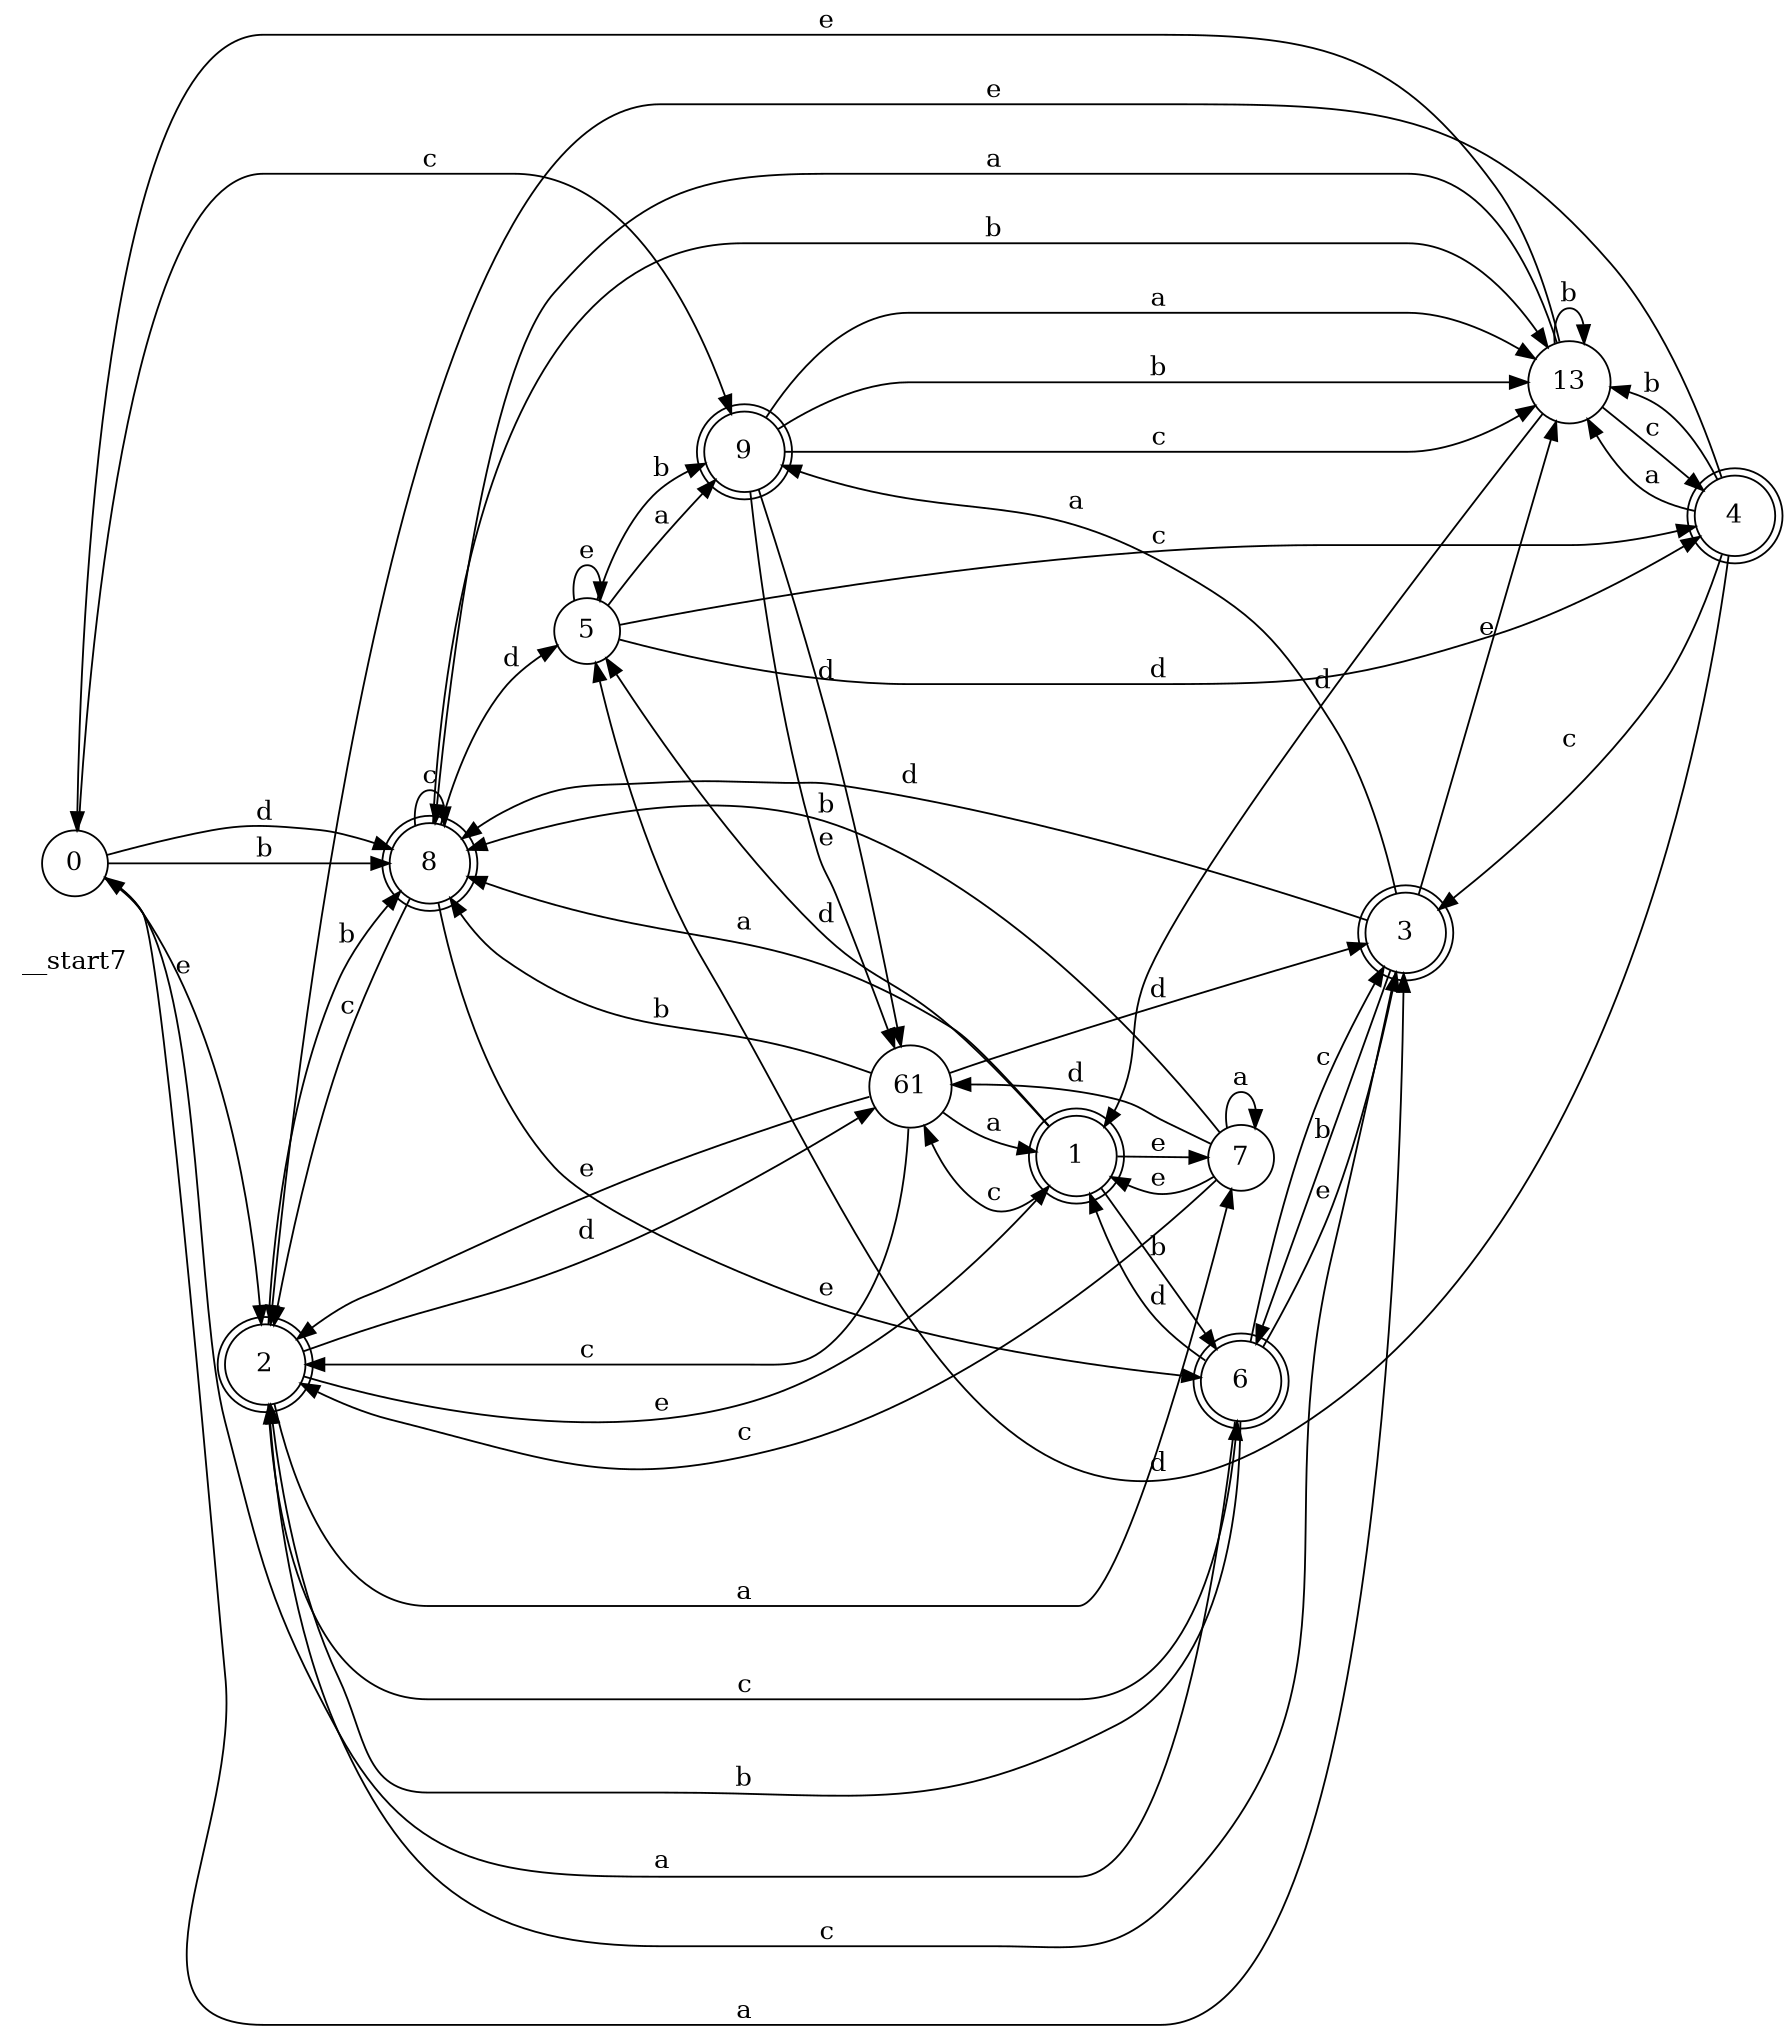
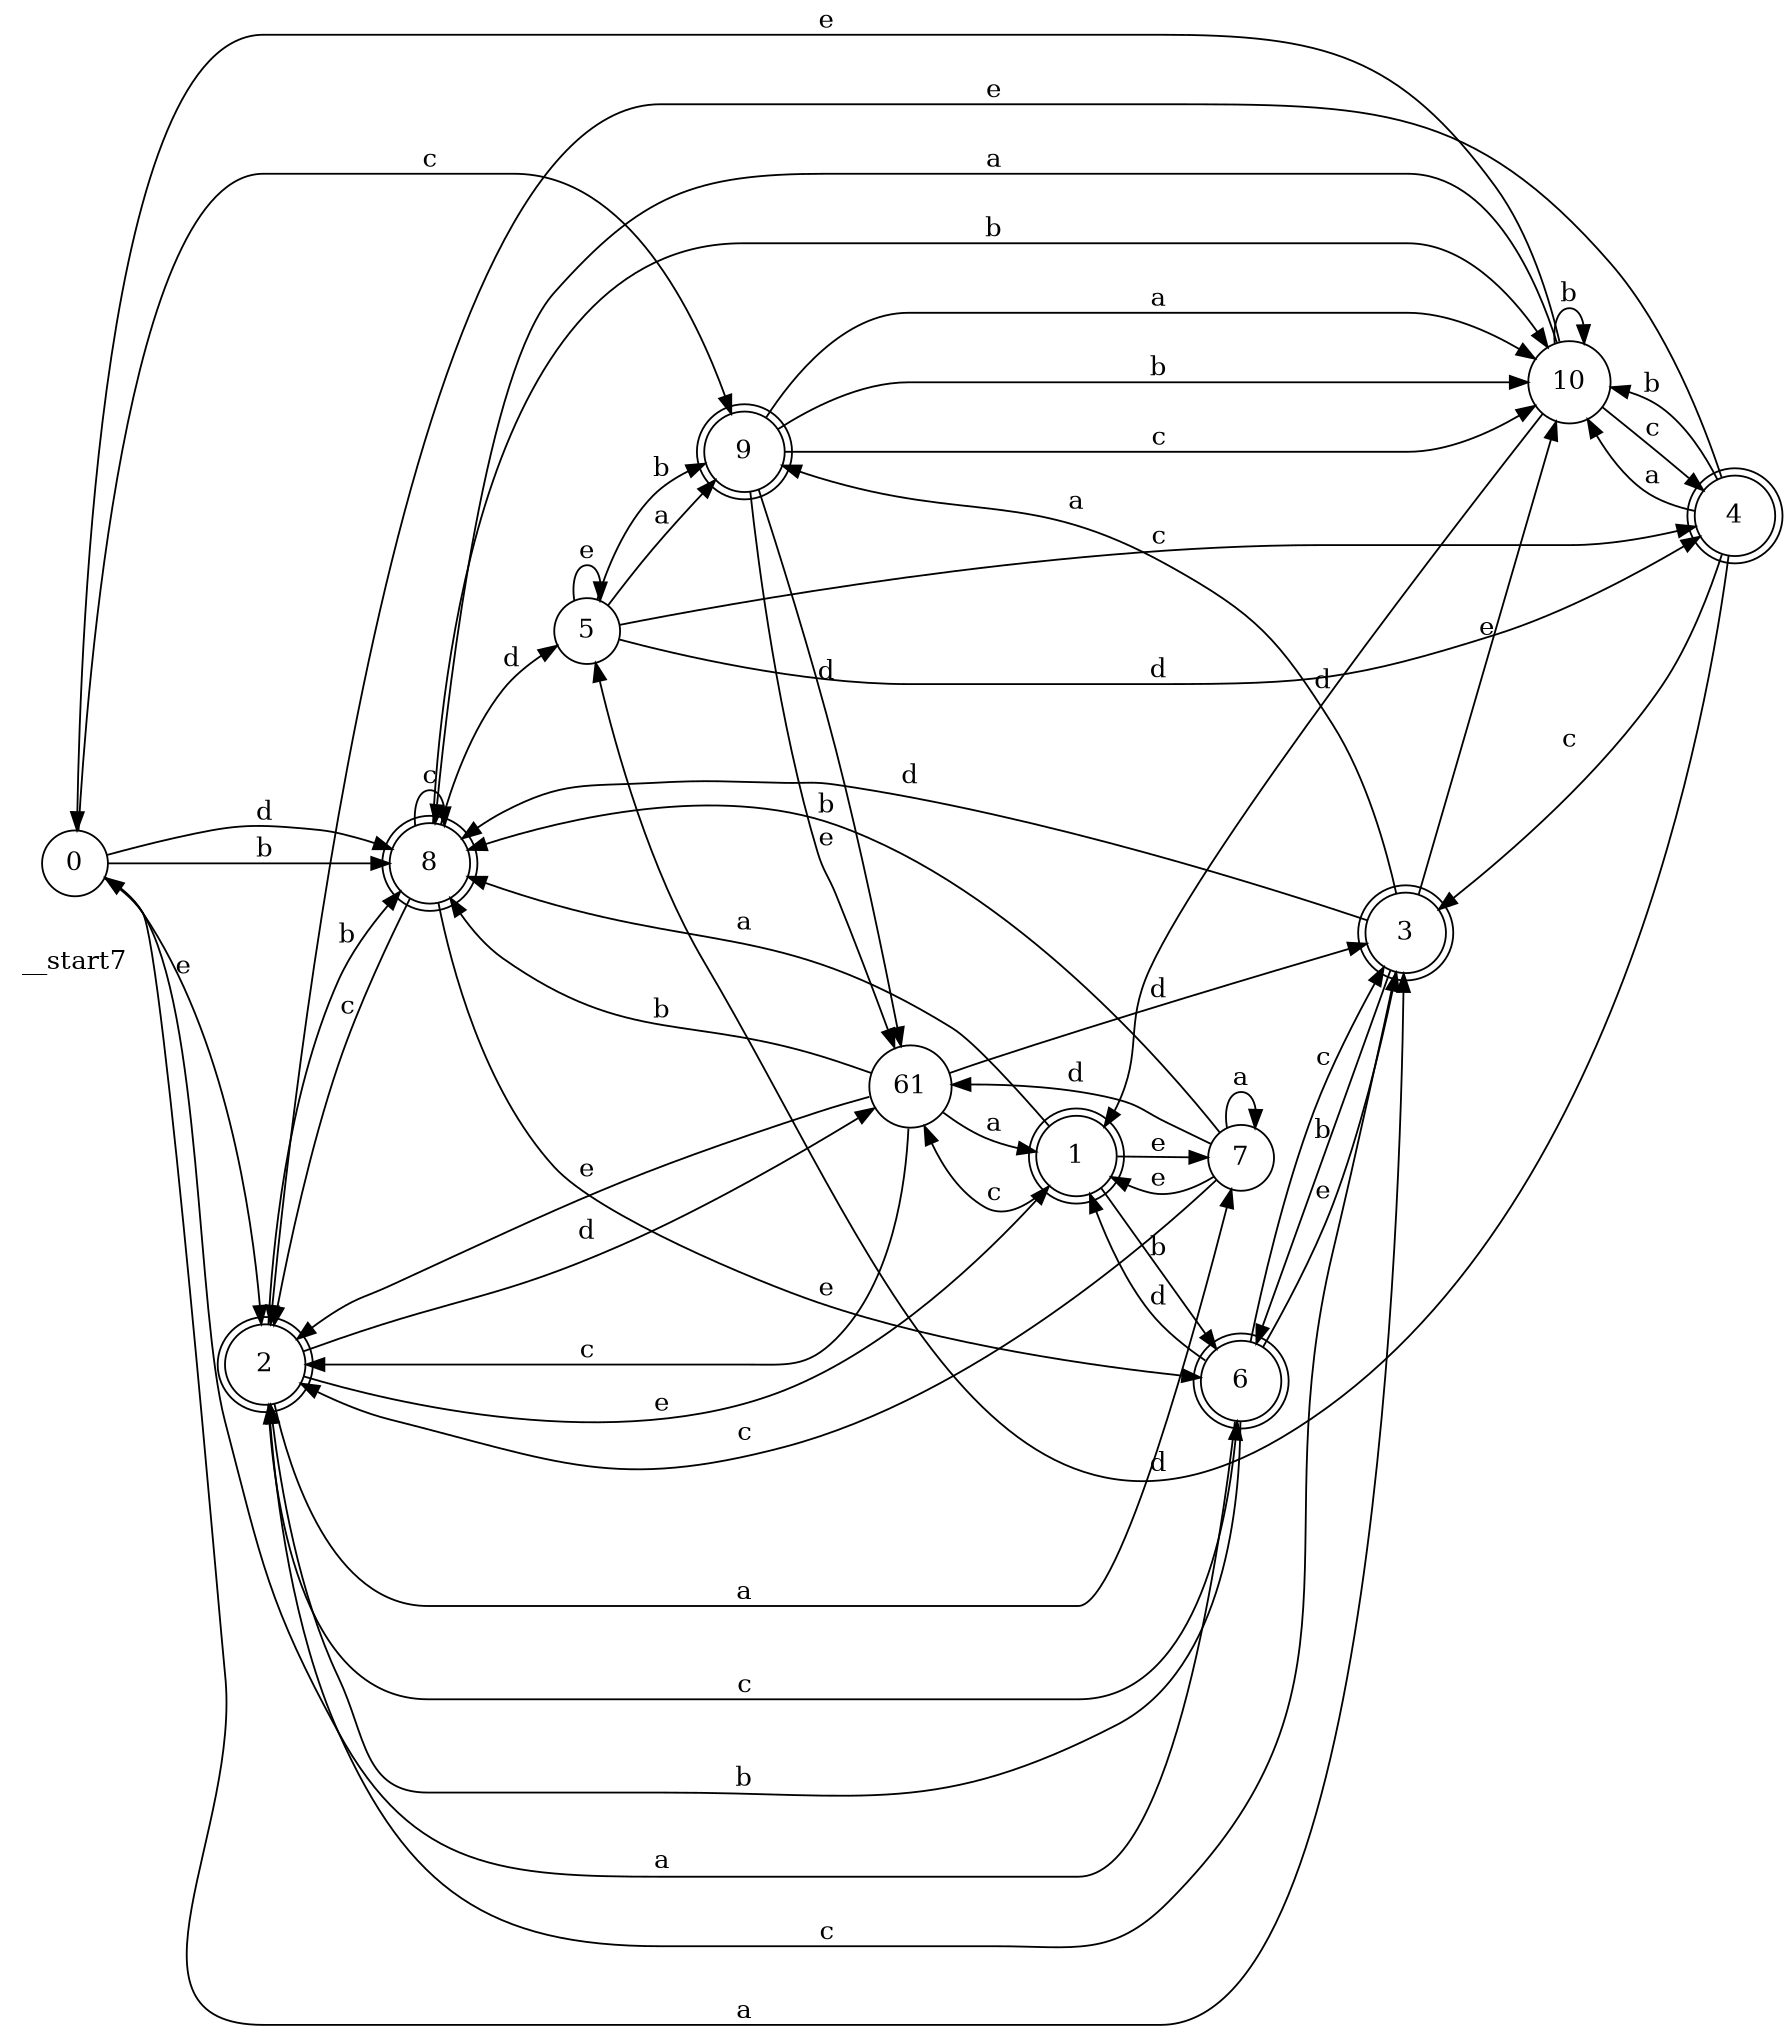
(1569, 382) -> (1569, 382)
(811, 922) -> none
